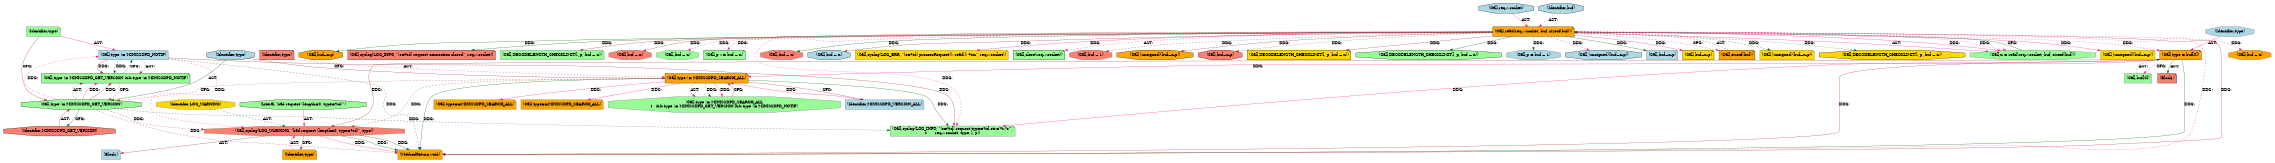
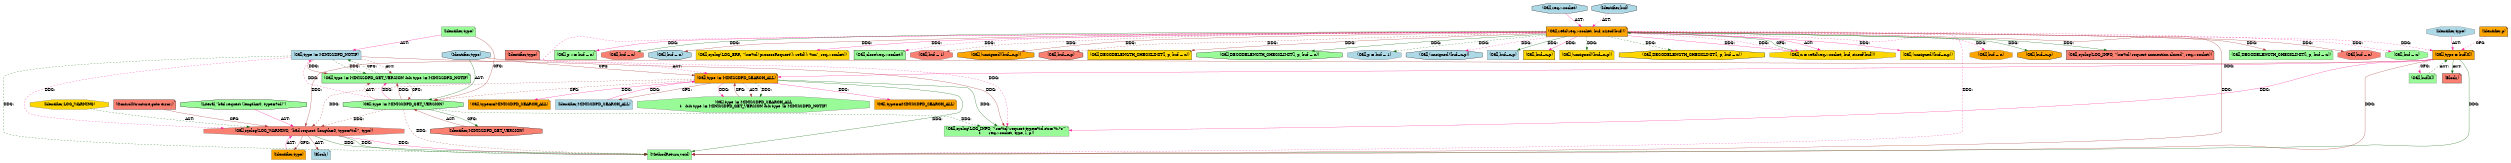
none -> (2494, 32)
(1110, 34) -> (1072, 35)
(1149, 43) -> (990, 43)
(1737, 55) -> none
(2033, 55) -> (1833, 55)
none -> (145, 105)
(885, 105) -> (594, 105)
(420, 155) -> (670, 155)
